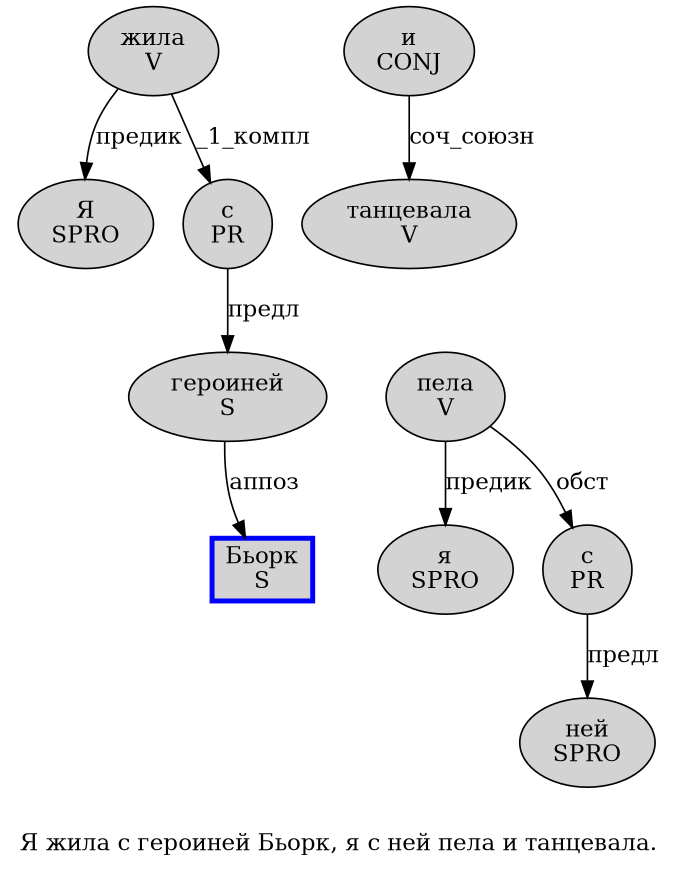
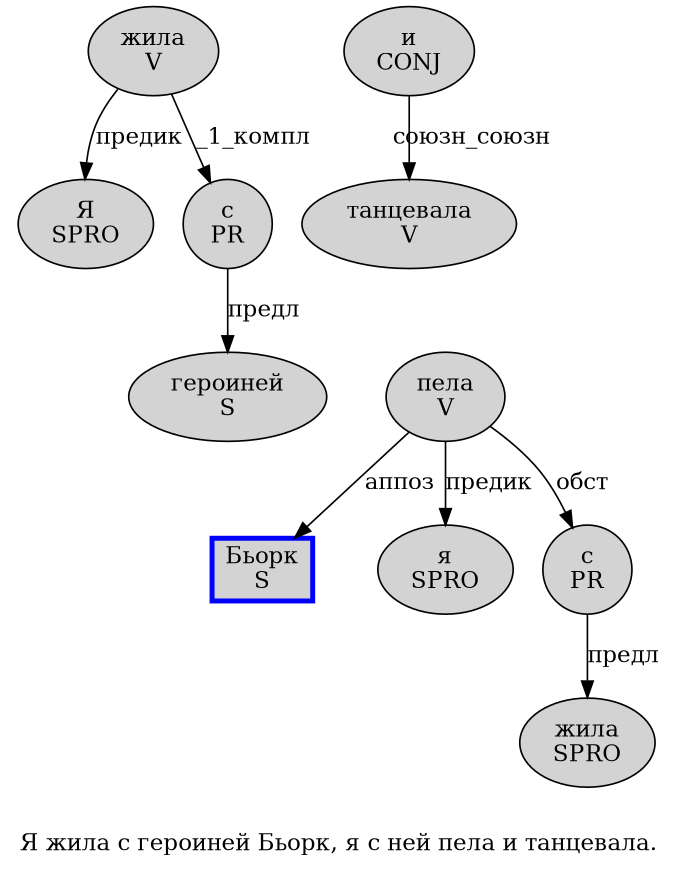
(472, 138) -> (472, 138)
(227, 483) -> (358, 480)
(587, 743) -> (587, 743)
